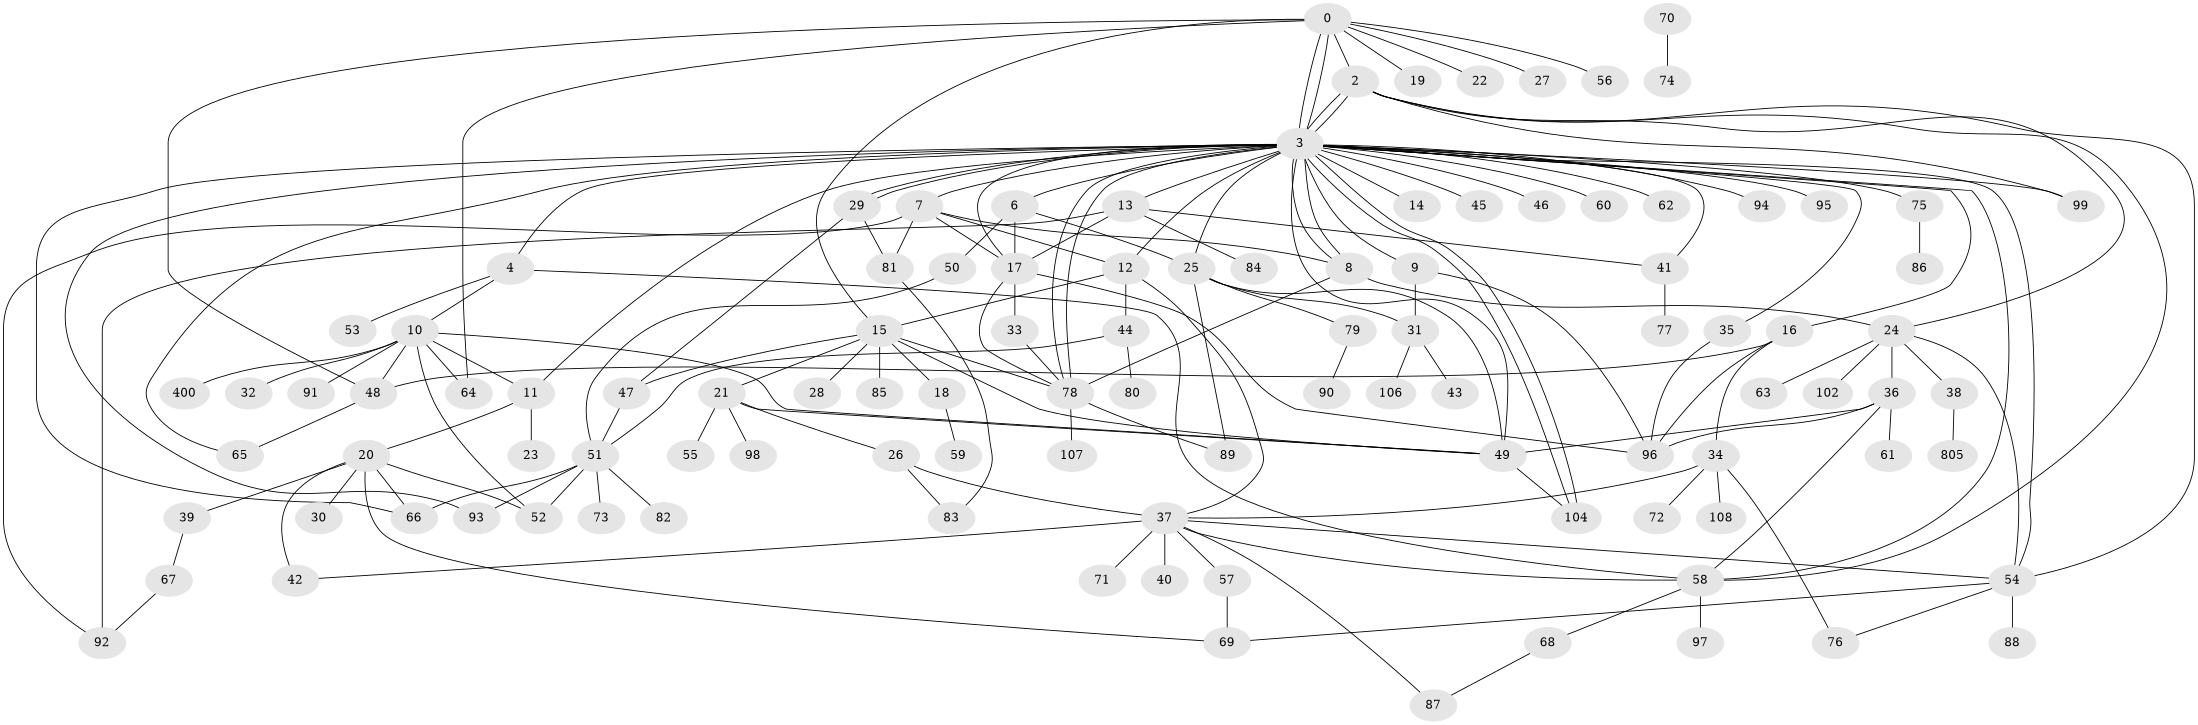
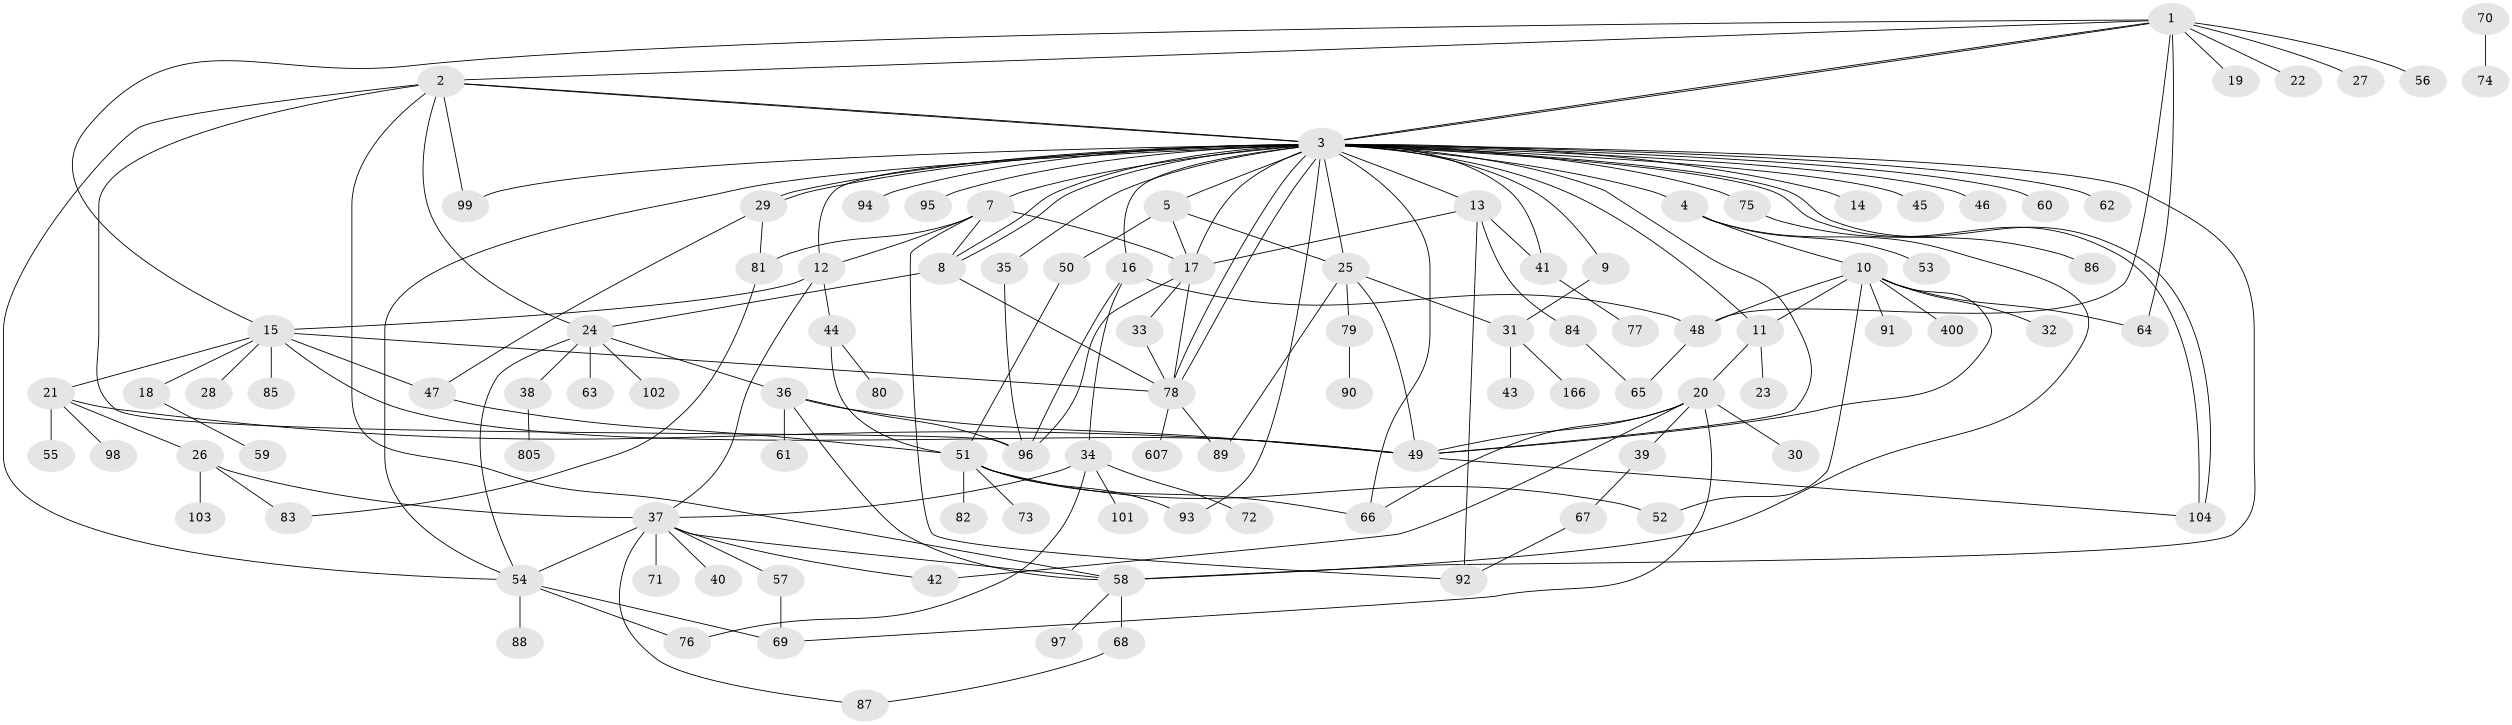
(1328, 19) -> (2172, 19)
(595, 181) -> (1606, 362)
(1015, 206) -> (1167, 206)
(1563, 328) -> (426, 430)
(1391, 393) -> (1575, 393)
(1072, 456) -> (1157, 456)
(454, 485) -> (1518, 435)
none -> (200, 518)
(1721, 518) -> (1123, 518)
